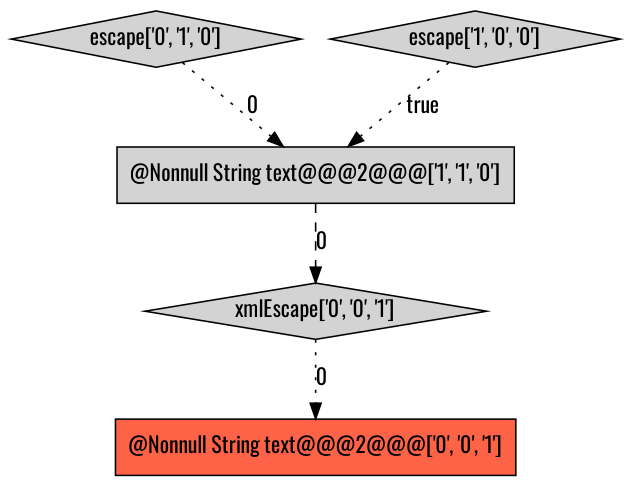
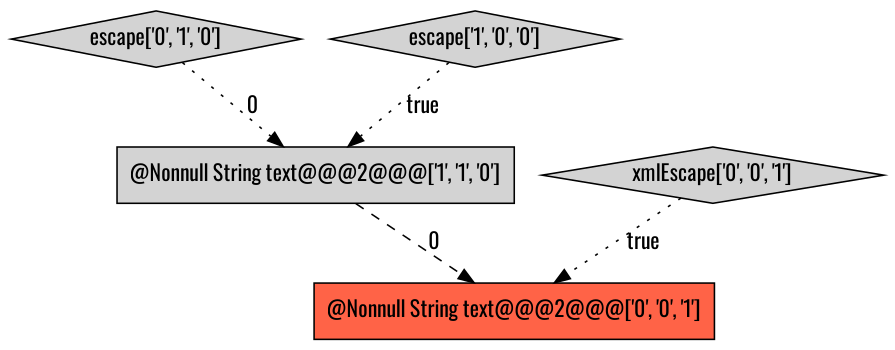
(316, 235) -> (408, 239)
(322, 379) -> (644, 243)
